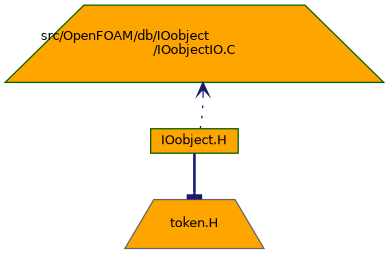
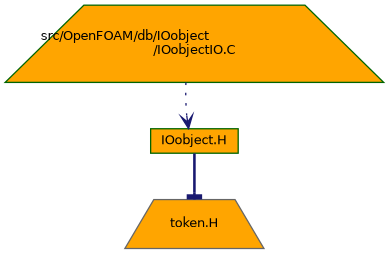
(202, 112) -> (186, 99)
